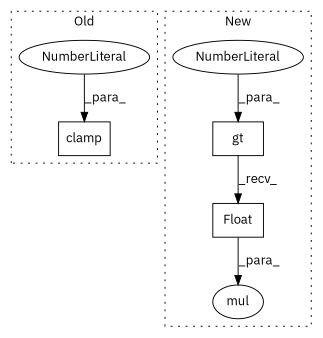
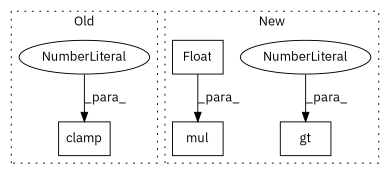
(238, 175) -> none
(238, 302) -> (198, 139)
